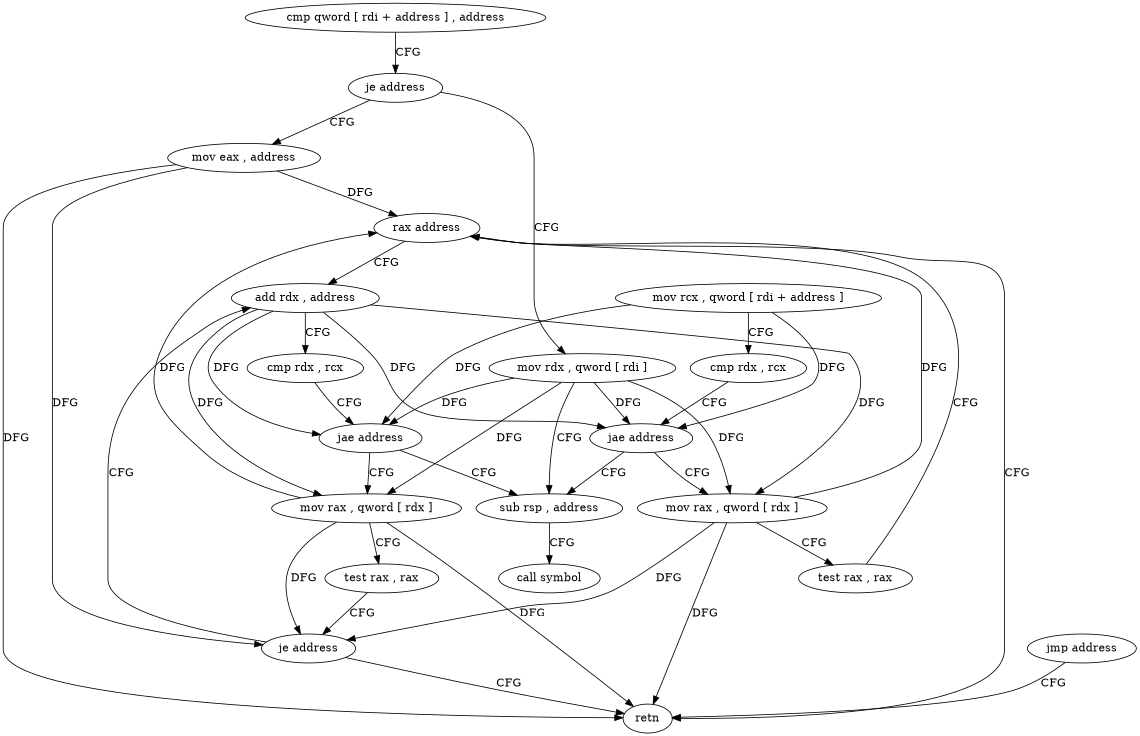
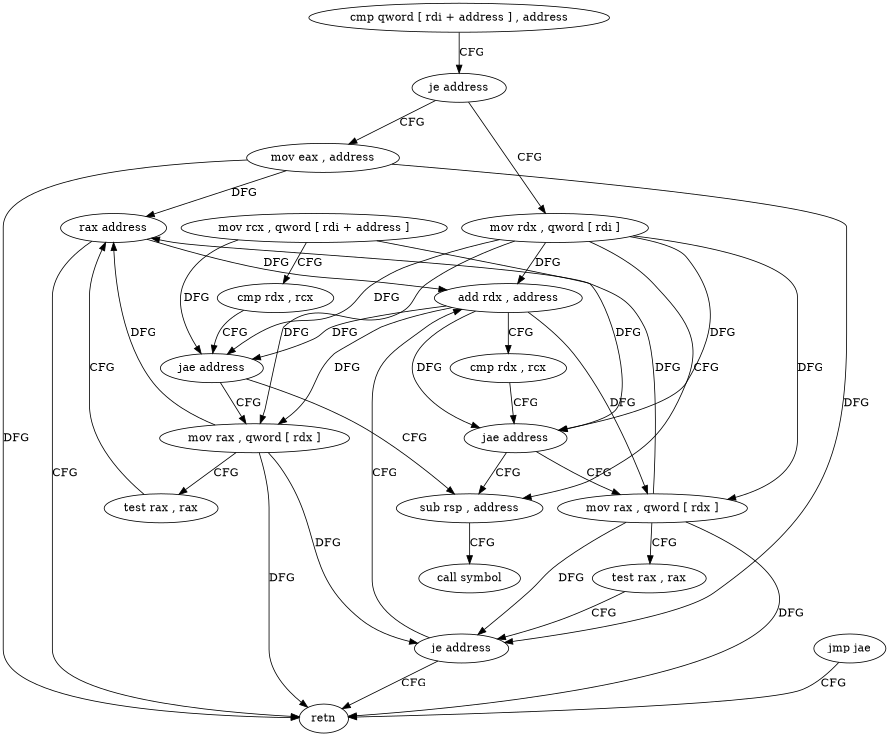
none -> (534, 260)
(387, 263) -> (277, 263)
(1082, 648) -> (850, 648)
